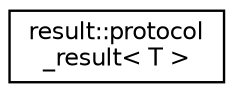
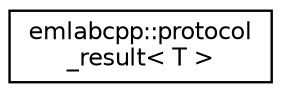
(117, 46) -> (141, 46)
